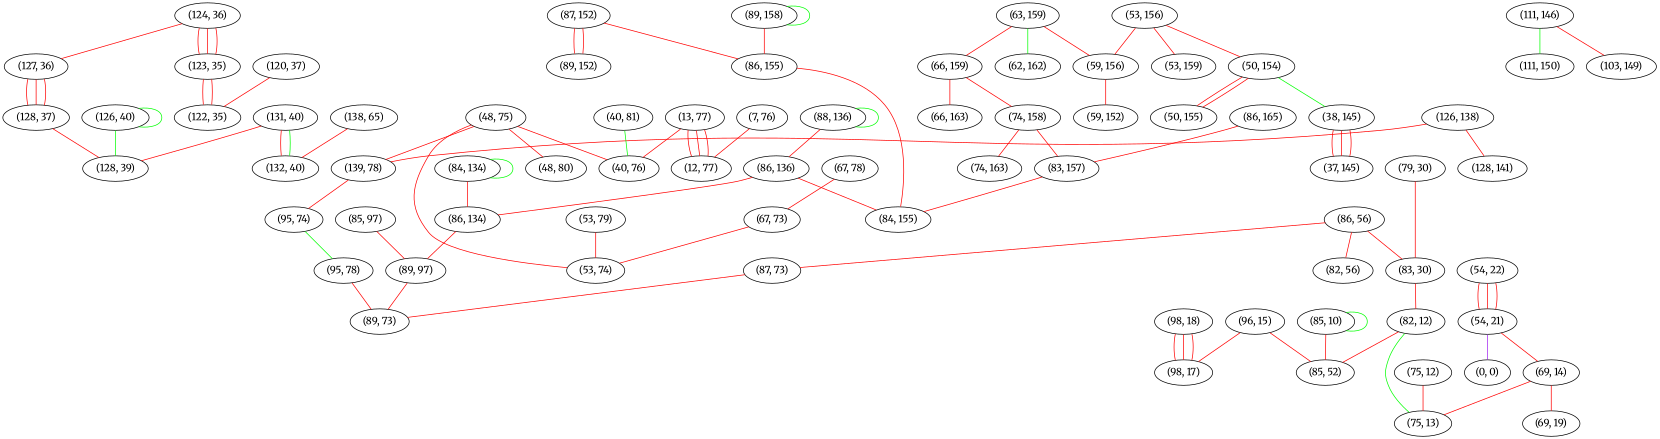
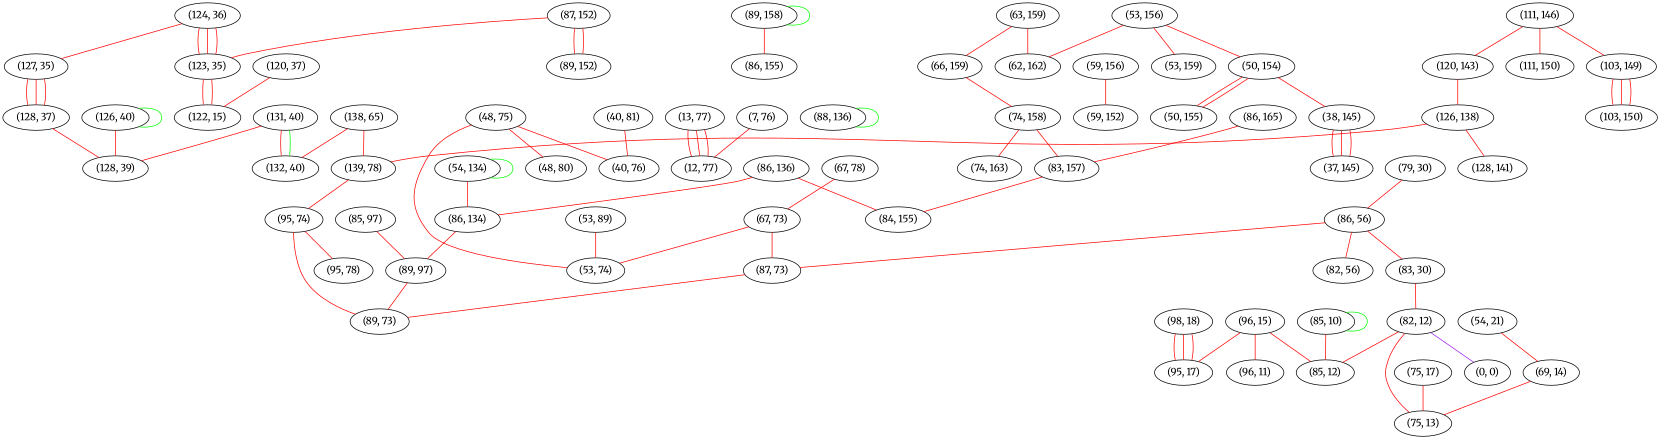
(671, 41) -> (389, 32)
(1028, 41) -> (1028, 41)
(1067, 41) -> none
(1125, 41) -> (1086, 41)
(1540, 41) -> (1540, 41)
(36, 67) -> (36, 67)
none -> (1458, 67)
(1302, 92) -> (1302, 92)
(887, 108) -> none
(208, 118) -> (208, 118)
(950, 118) -> none
none -> (1621, 118)
(115, 143) -> (115, 143)
(430, 143) -> (364, 143)
(805, 143) -> none
(660, 145) -> none
(626, 146) -> (626, 146)
(468, 169) -> (468, 169)
(596, 220) -> (596, 220)
(1415, 220) -> (1385, 194)
(319, 245) -> (319, 245)
none -> (772, 245)
(1488, 271) -> none
(362, 296) -> (309, 285)
(1488, 347) -> (1452, 347)
(1184, 373) -> (1184, 373)
none -> (1255, 373)
(1325, 373) -> (1325, 373)
(1423, 373) -> (1423, 373)
(1386, 374) -> (1386, 374)
(1551, 424) -> none
